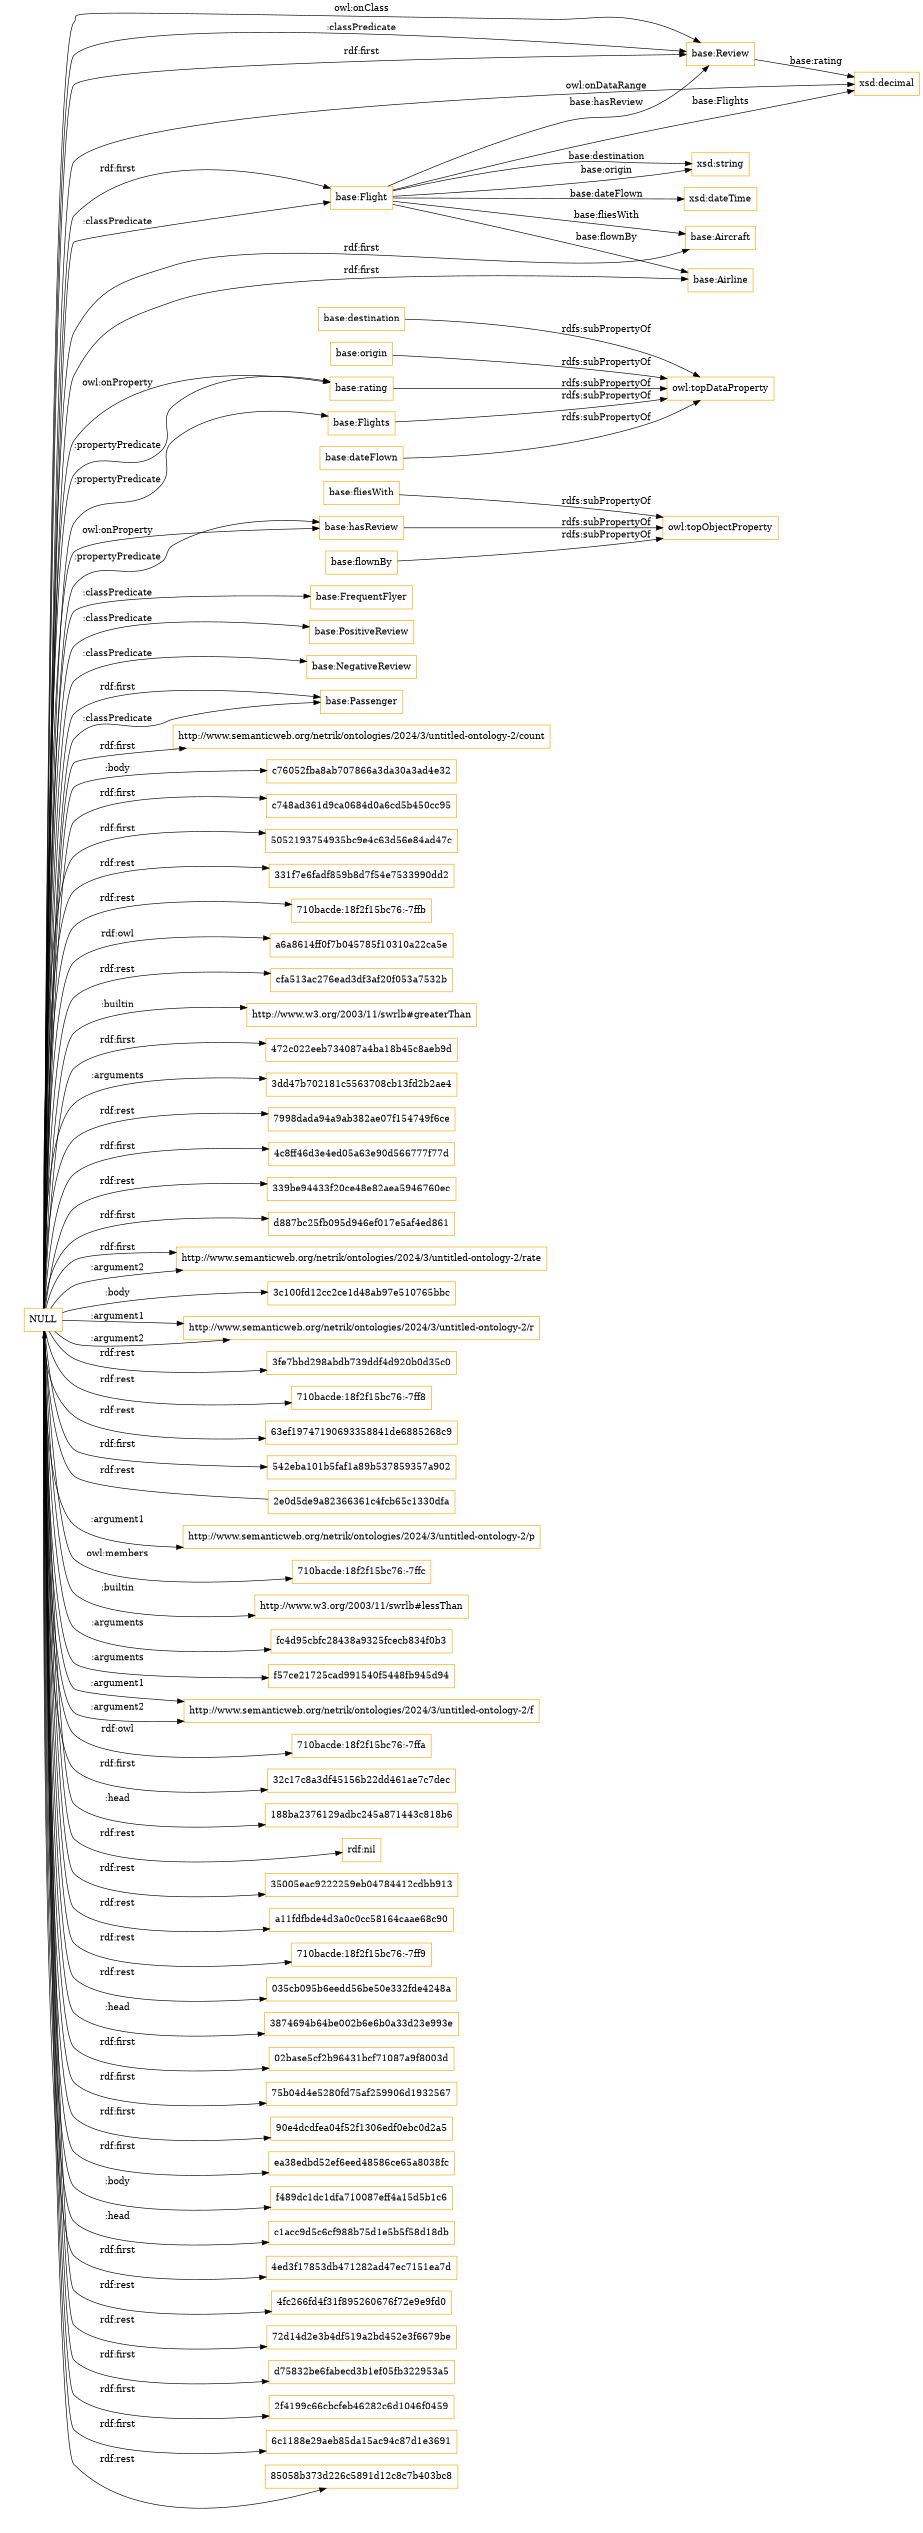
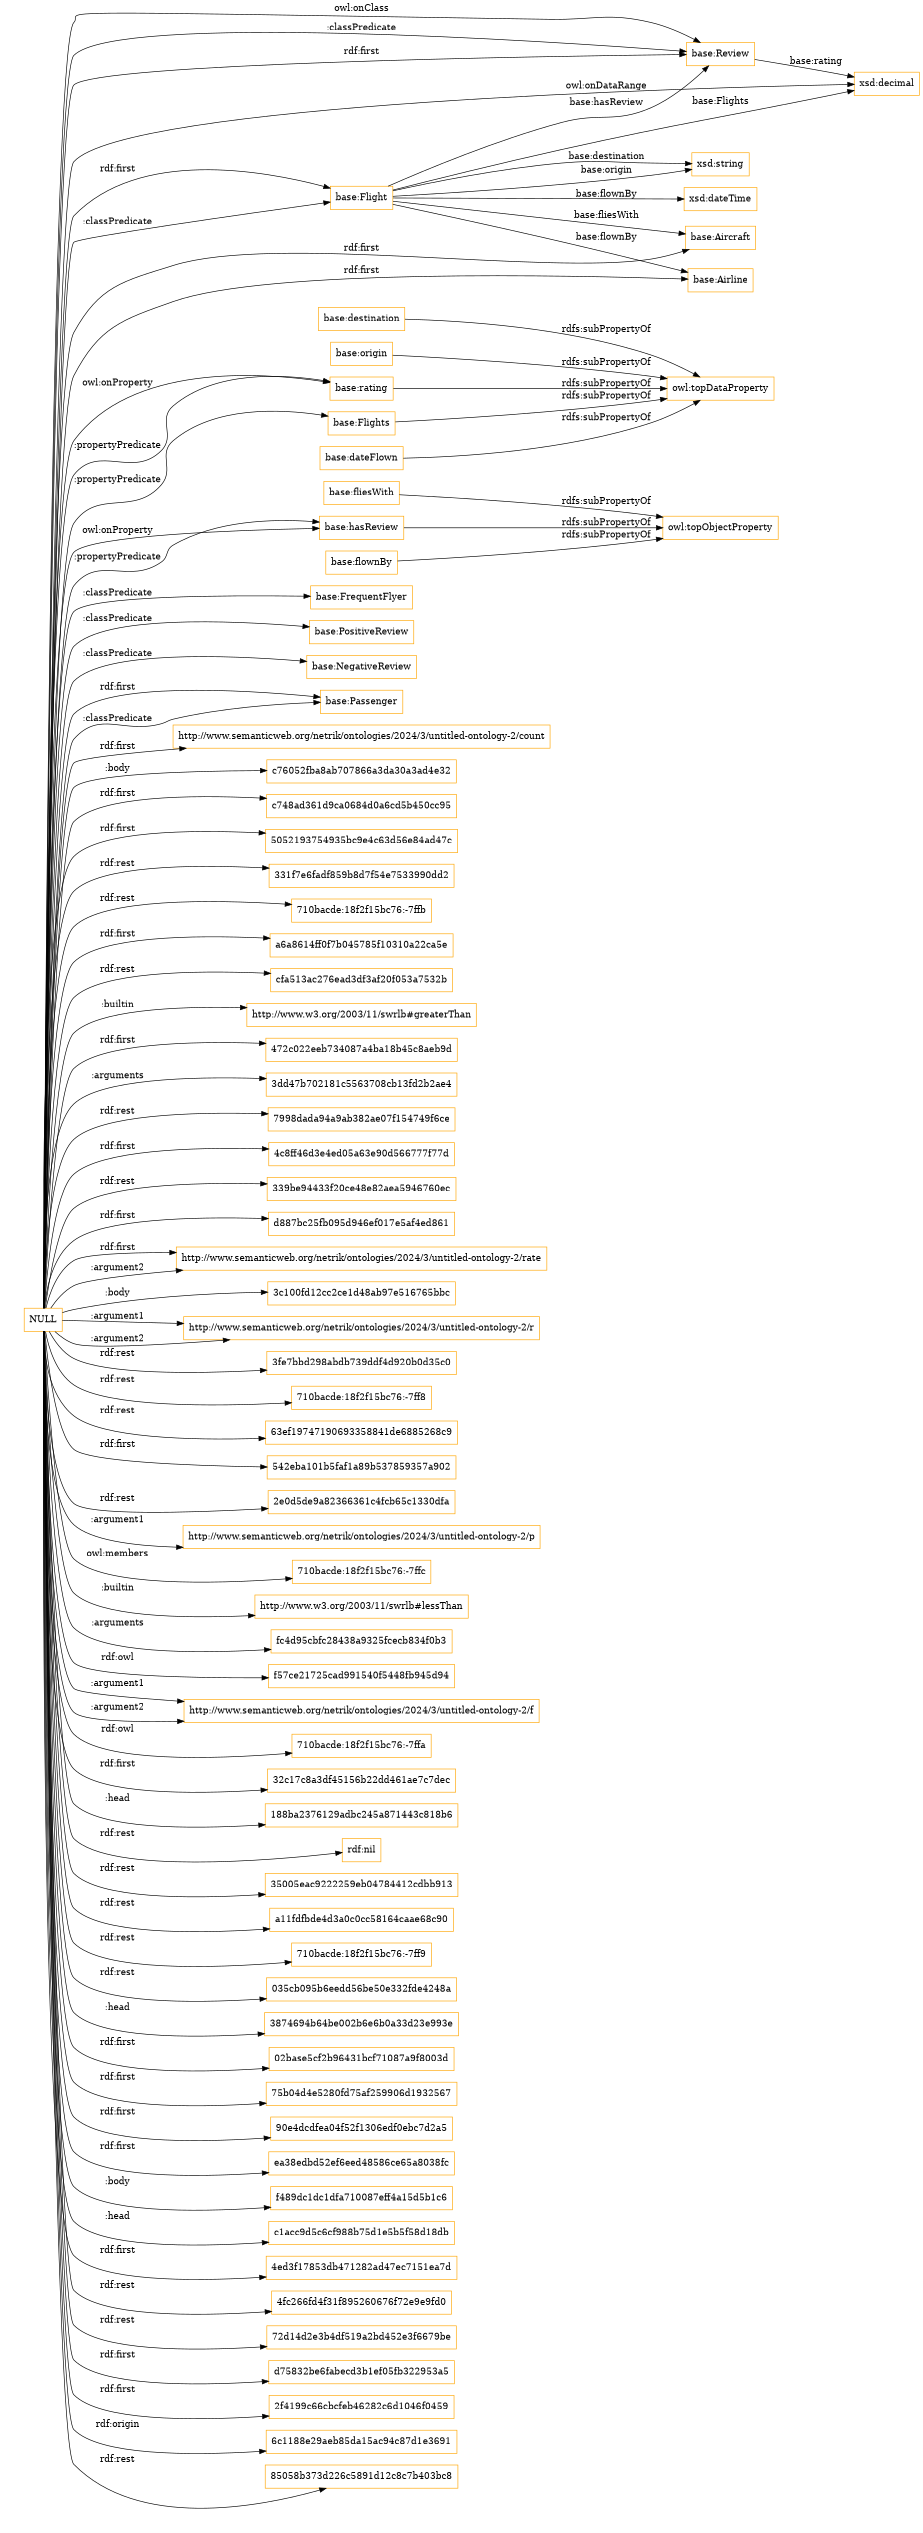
(606, 194) -> (606, 194)
(118, 934) -> (118, 934)
(362, 1293) -> (362, 1293)
(99, 1484) -> (79, 1506)
(118, 1658) -> (118, 1658)
(362, 2129) -> (362, 2129)
(118, 2425) -> (118, 2425)
